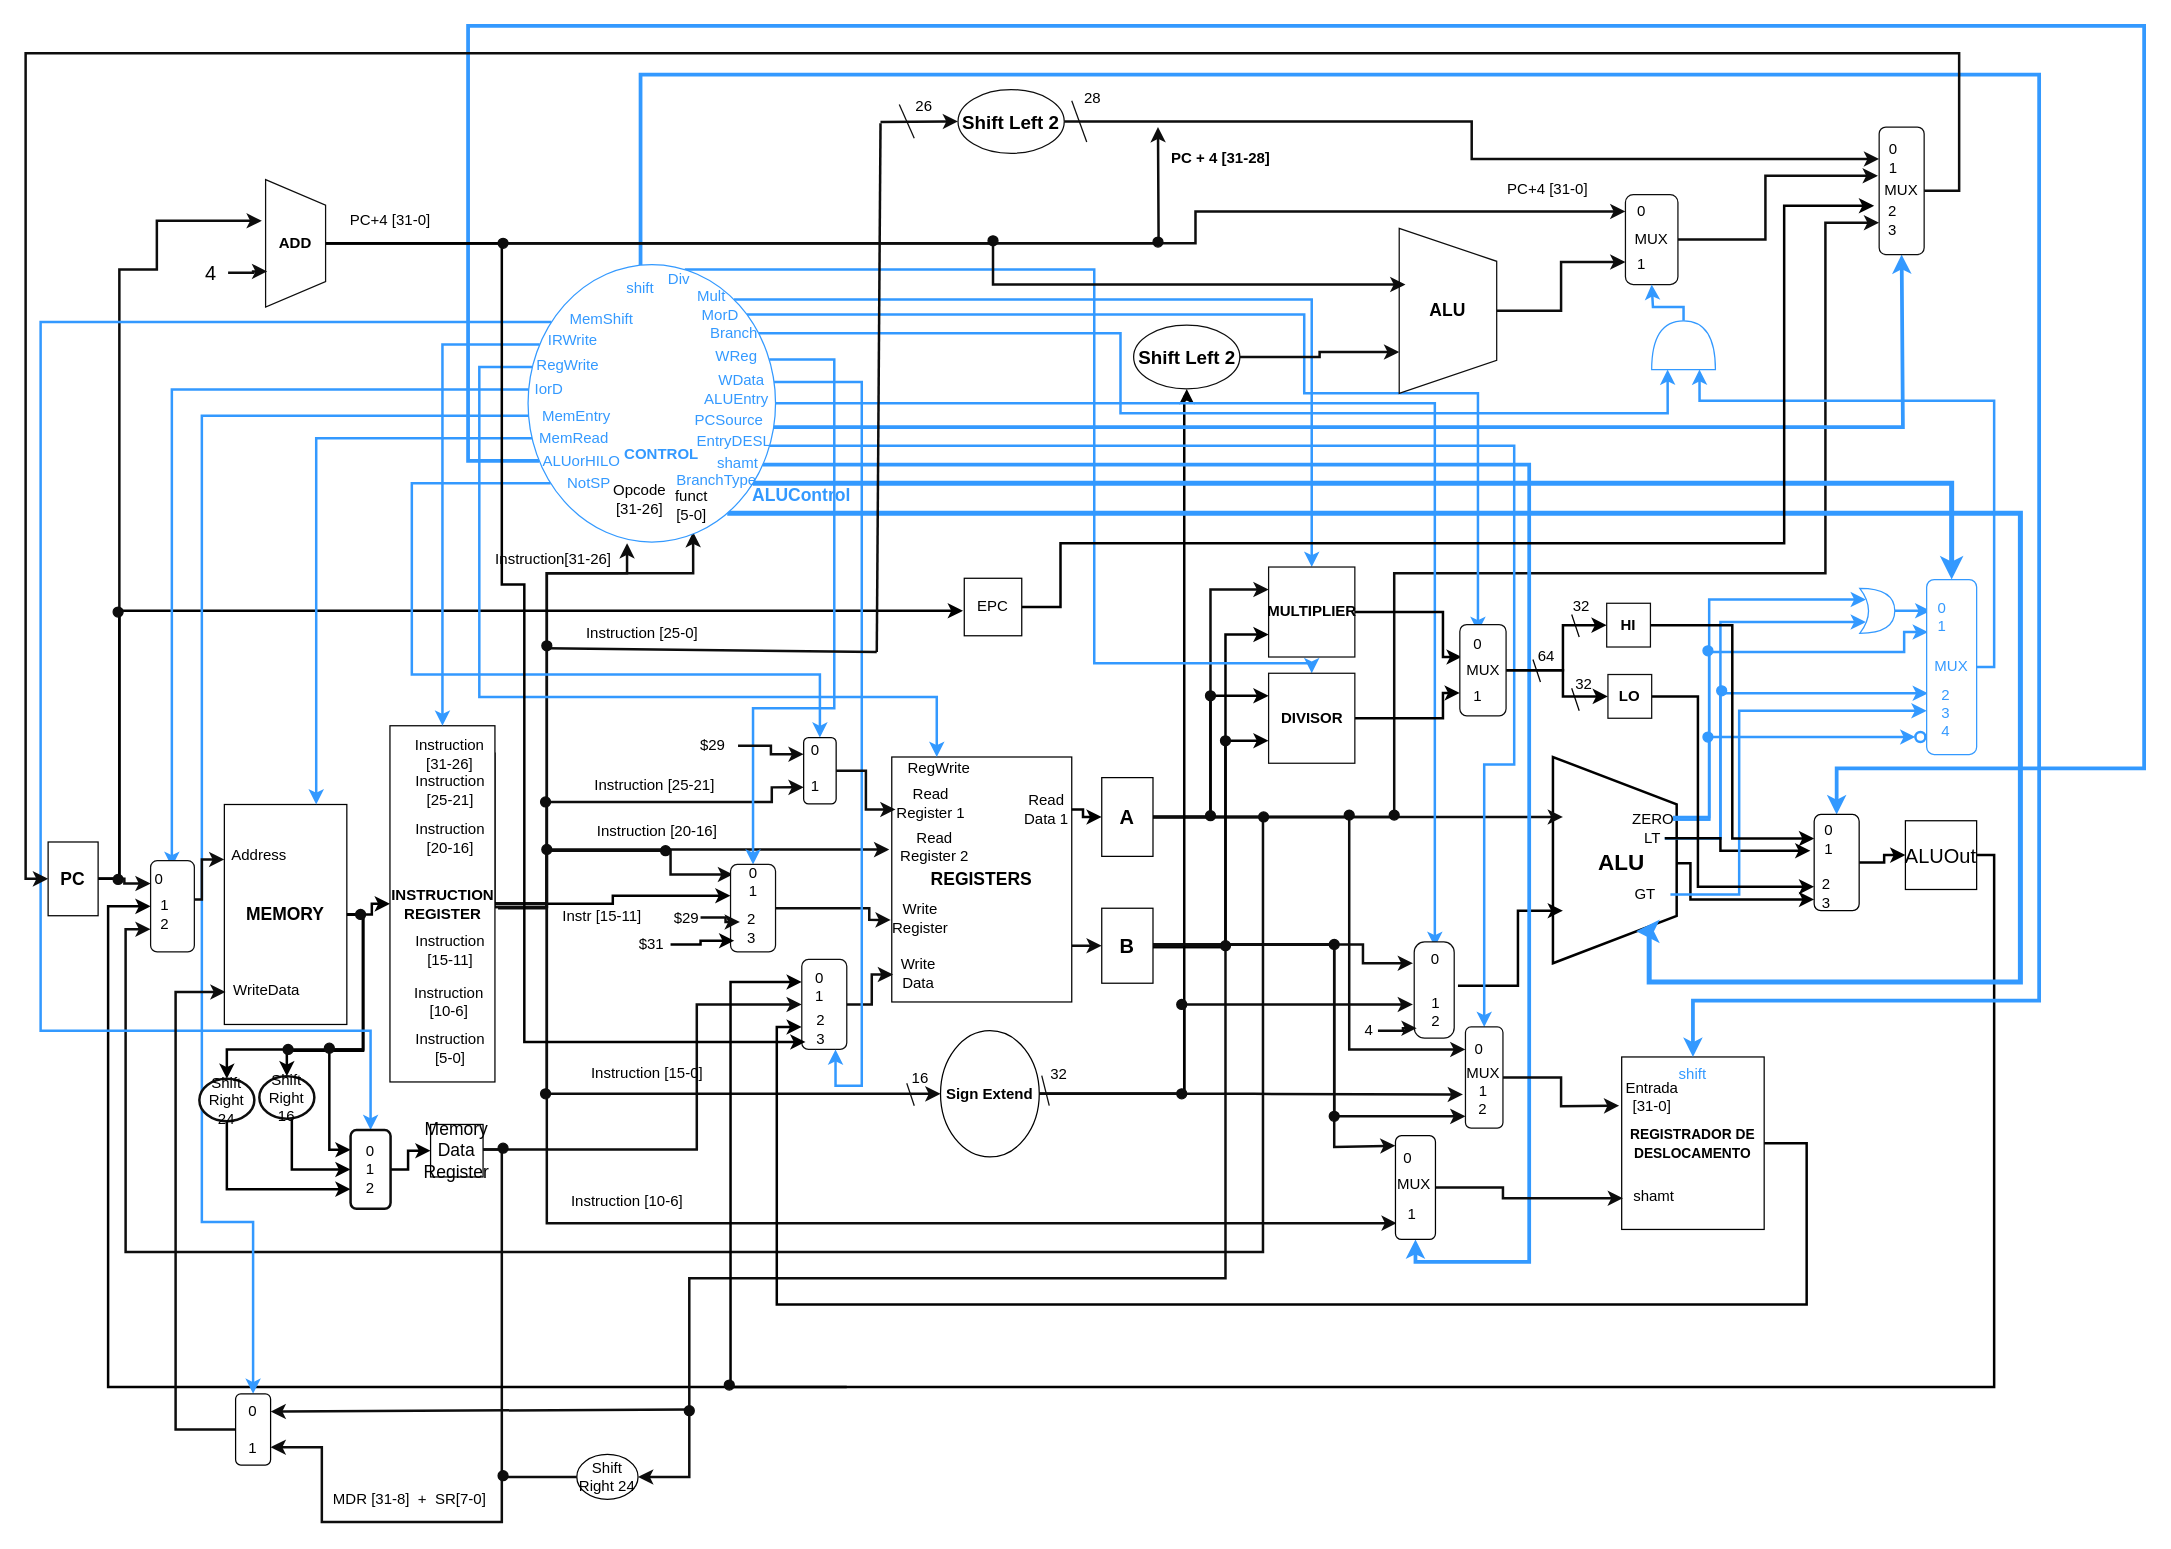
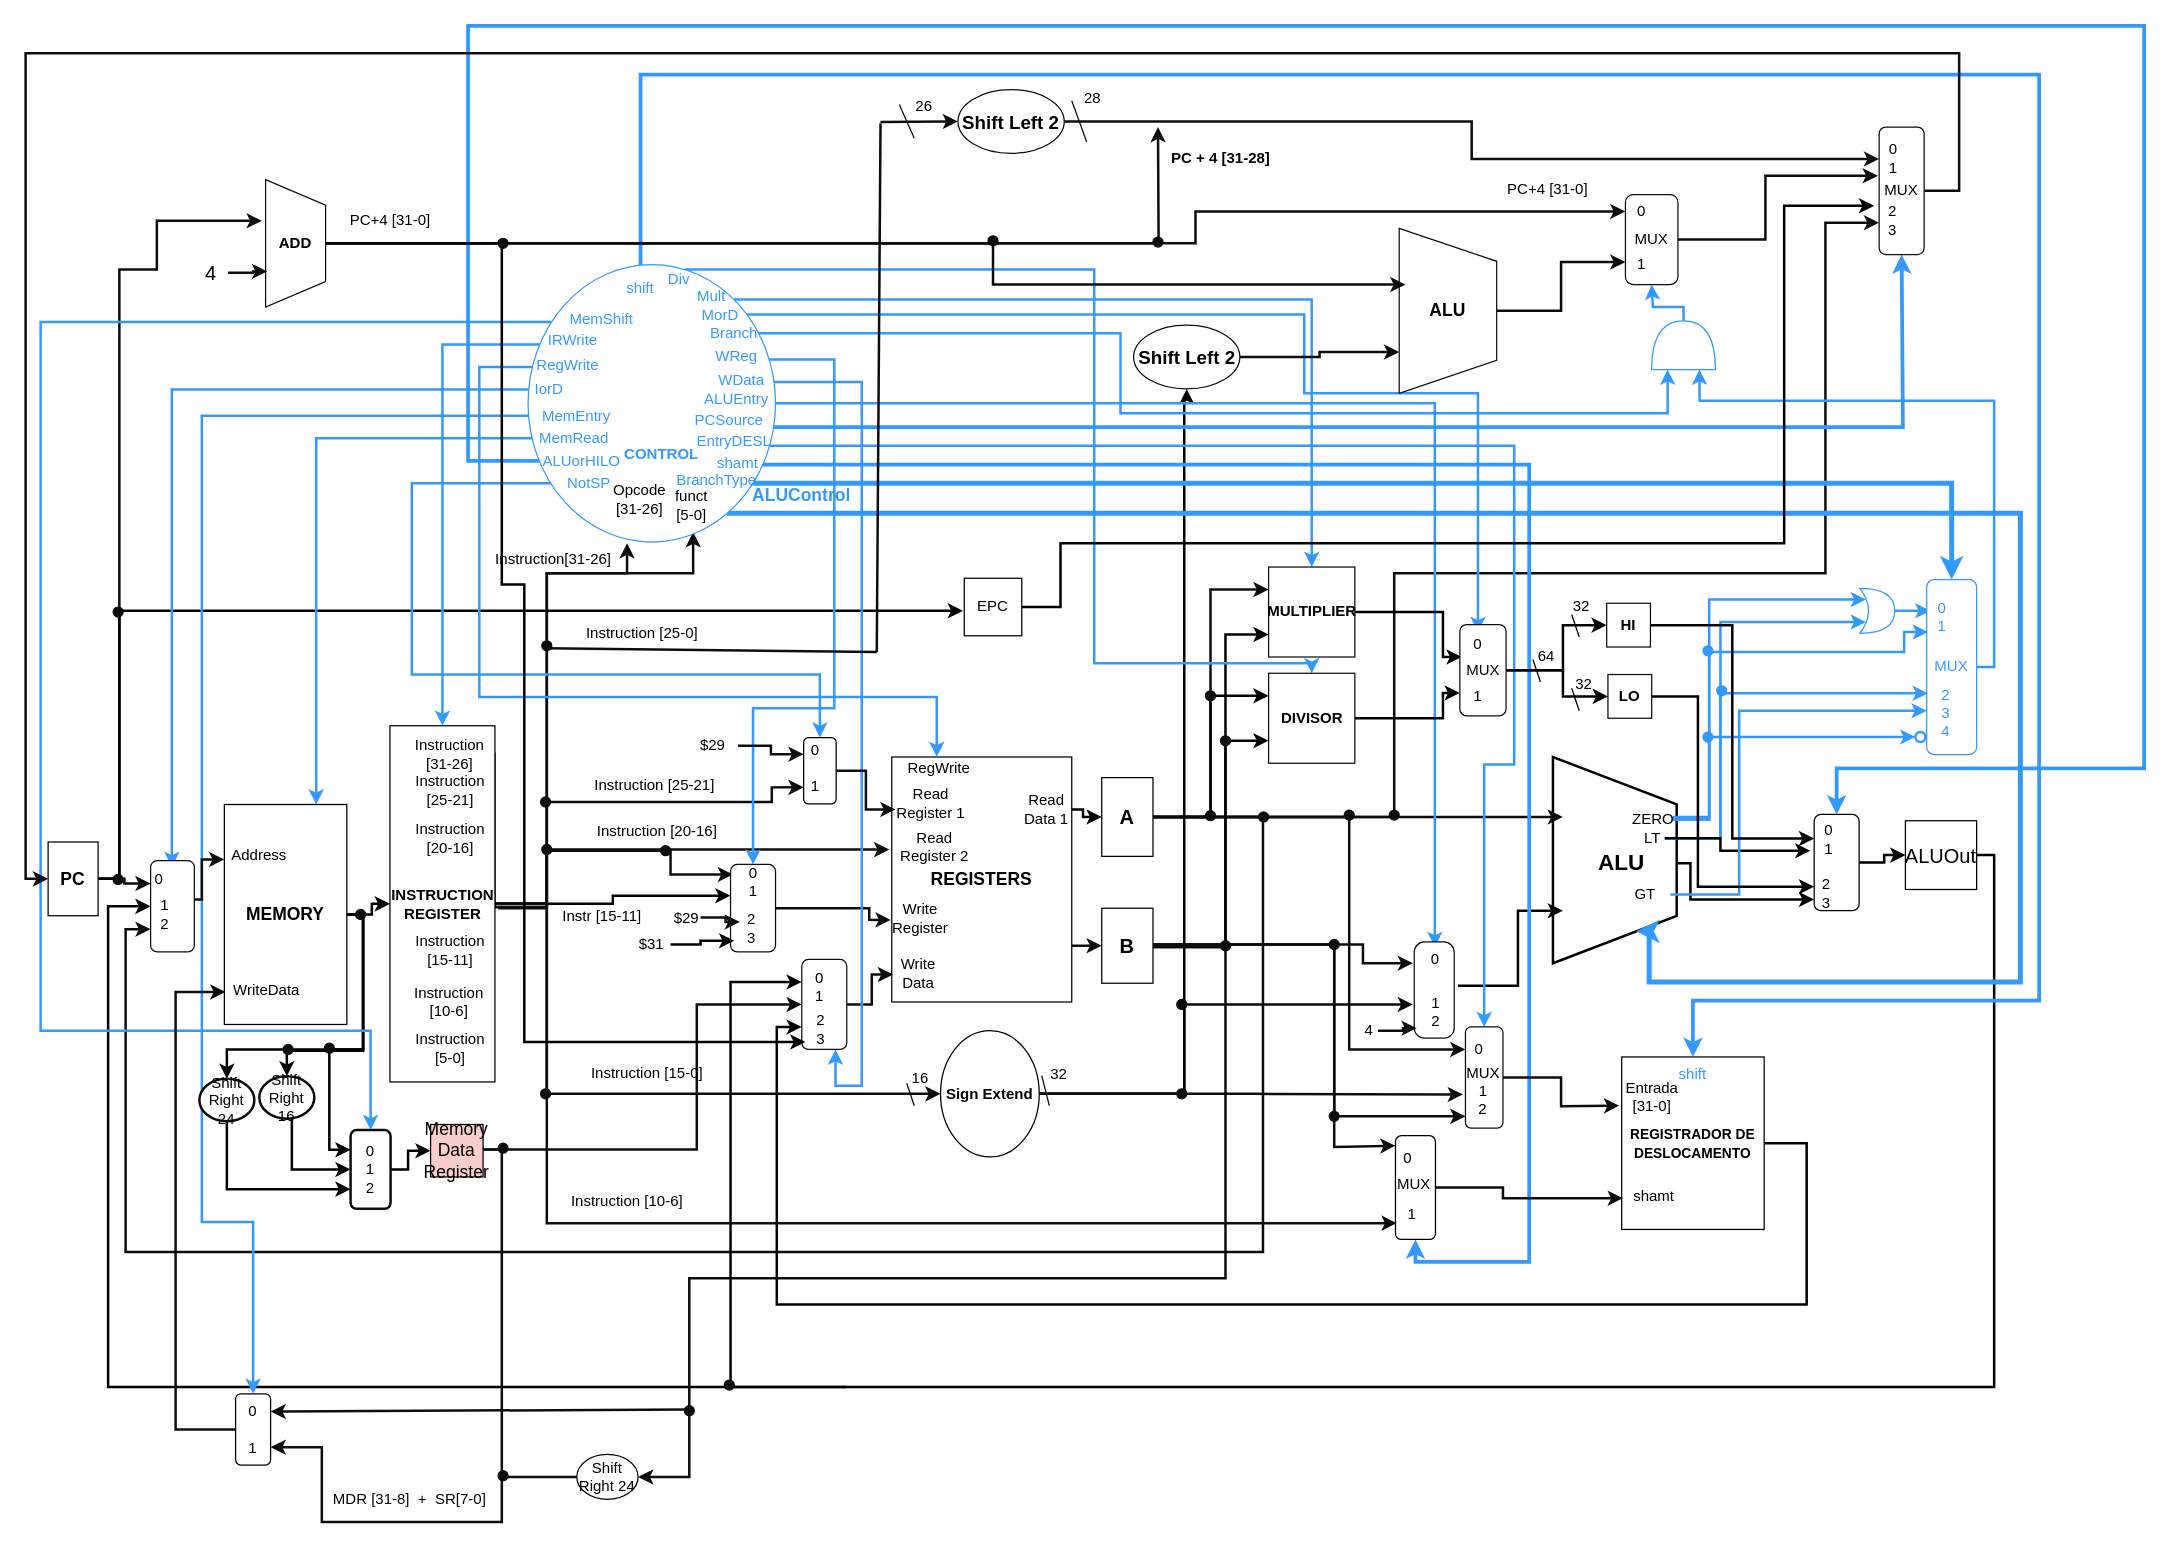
(457, 1151) -> (457, 1151)
